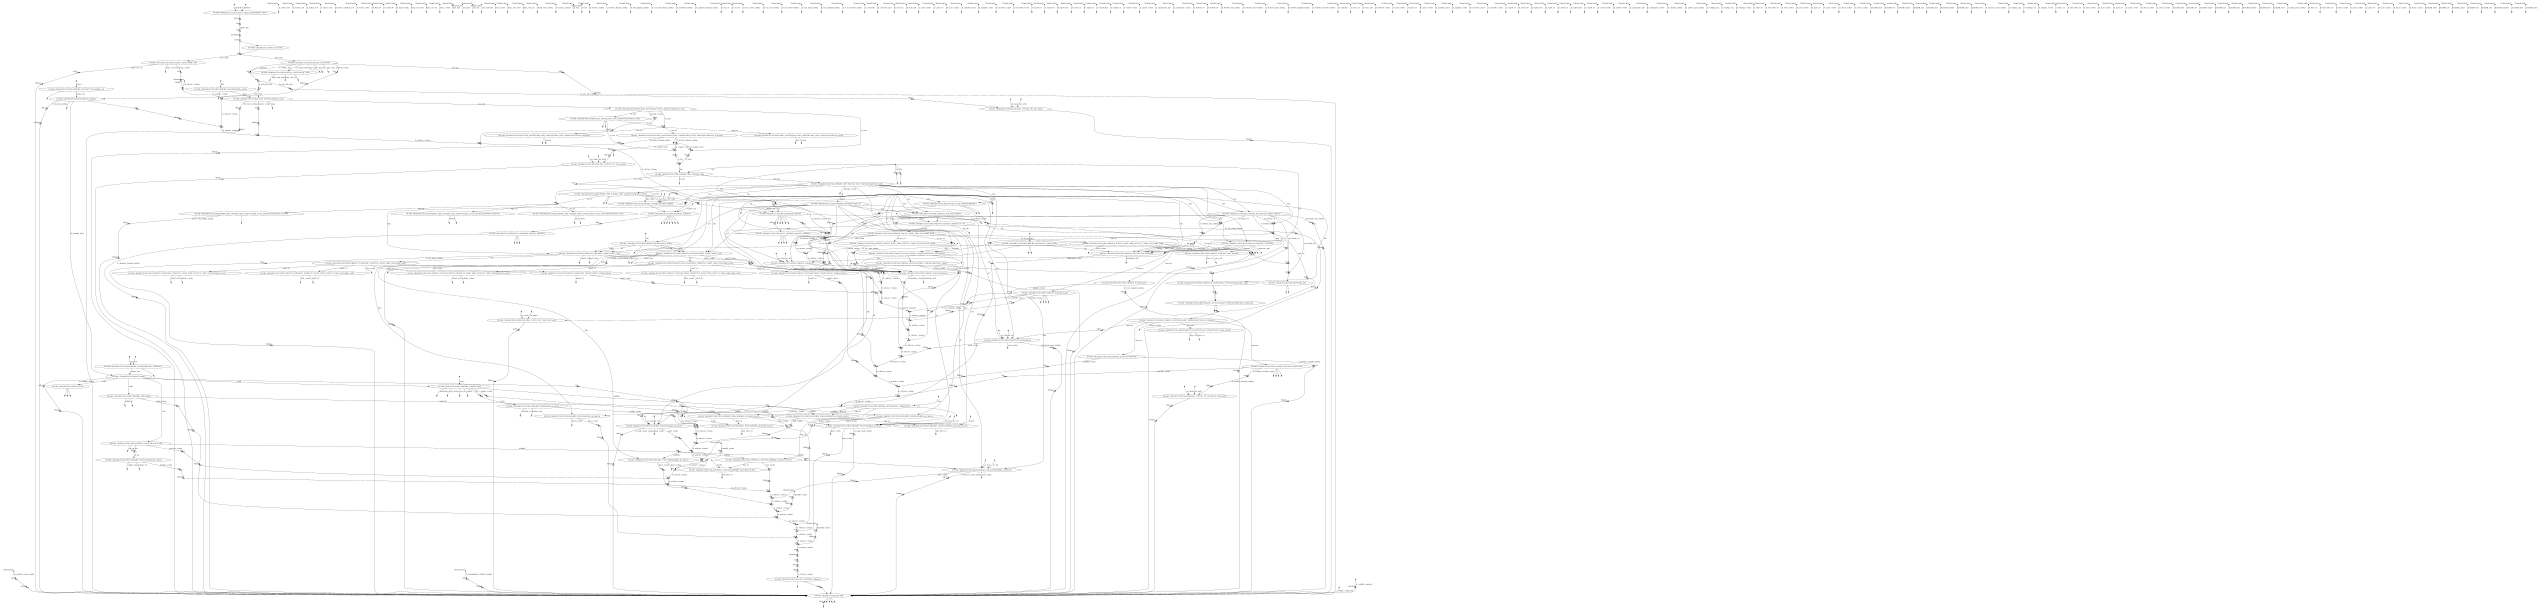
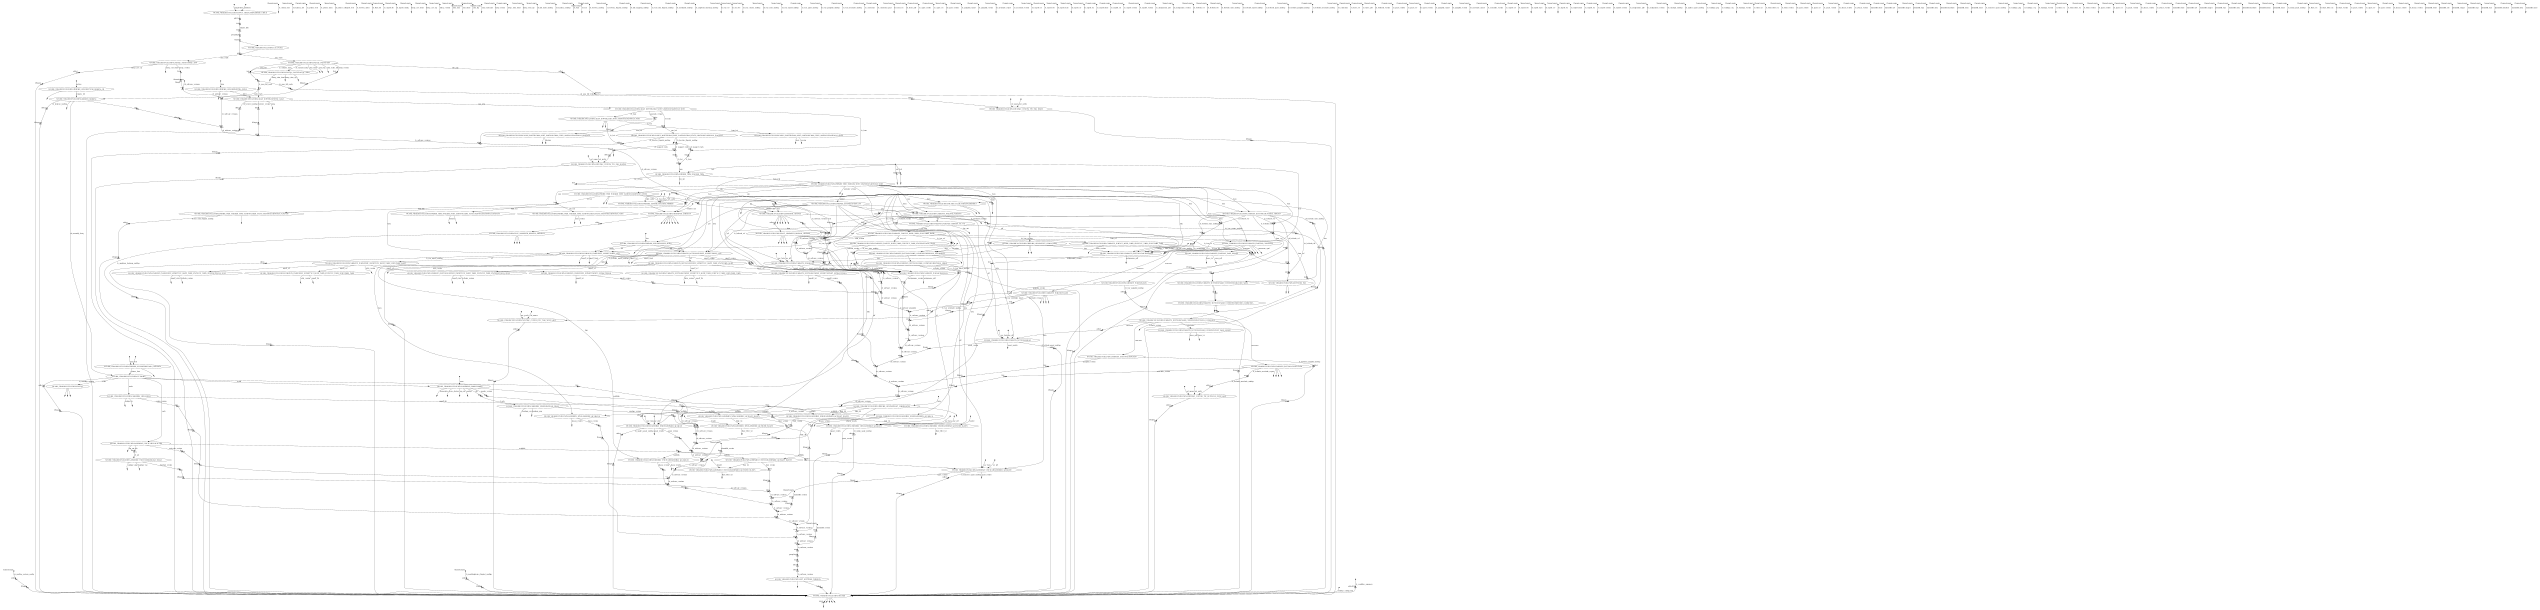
(460, 386) -> (460, 386)
(829, 596) -> (829, 596)
